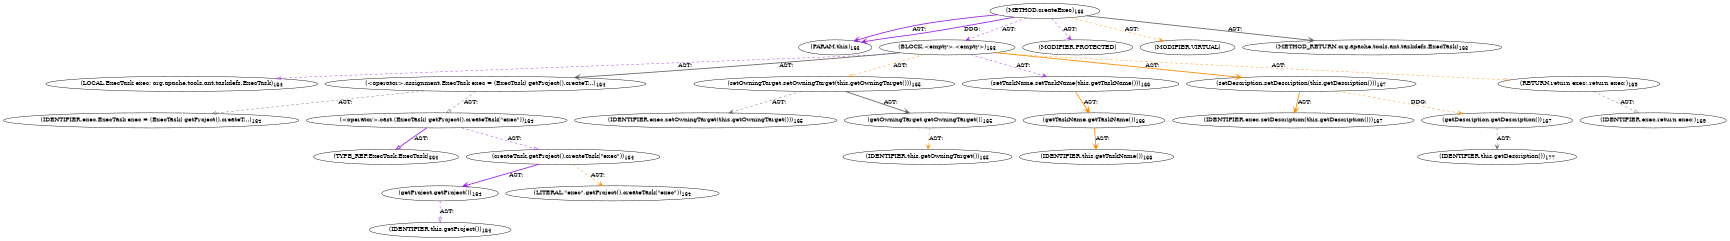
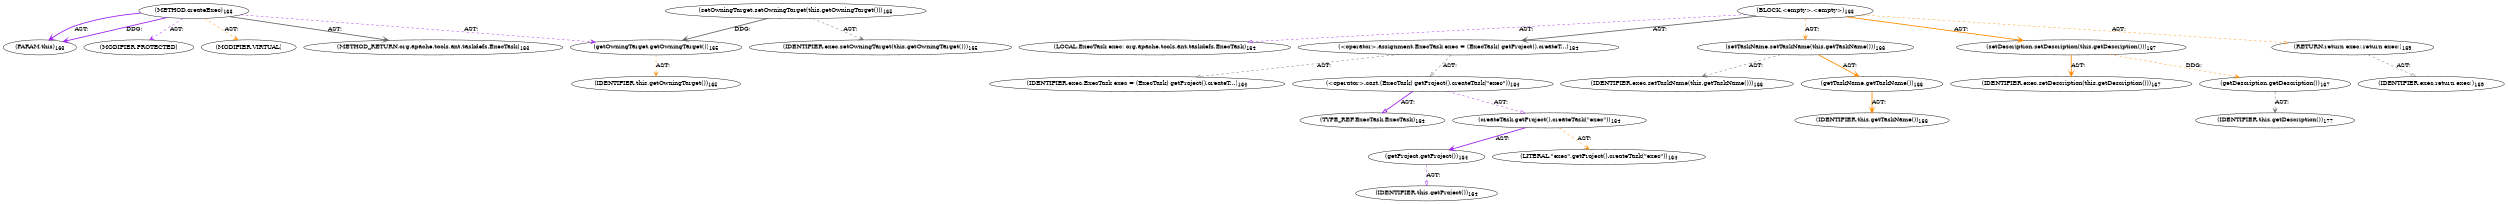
(998, 28) -> (416, 28)
(888, 65) -> none
(1006, 65) -> (1805, 27)
none -> (1677, 84)
(892, 102) -> (744, 29)
(434, 156) -> (1420, 120)
